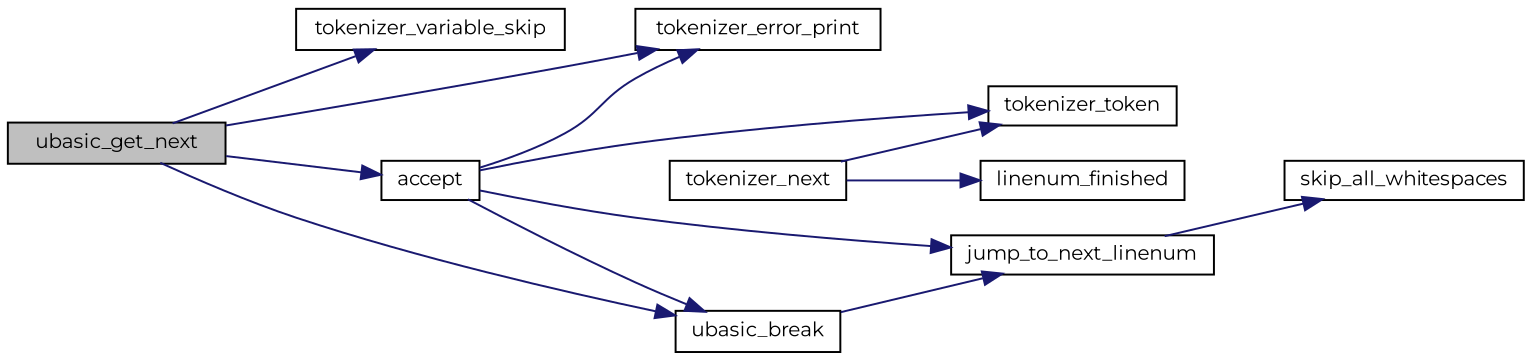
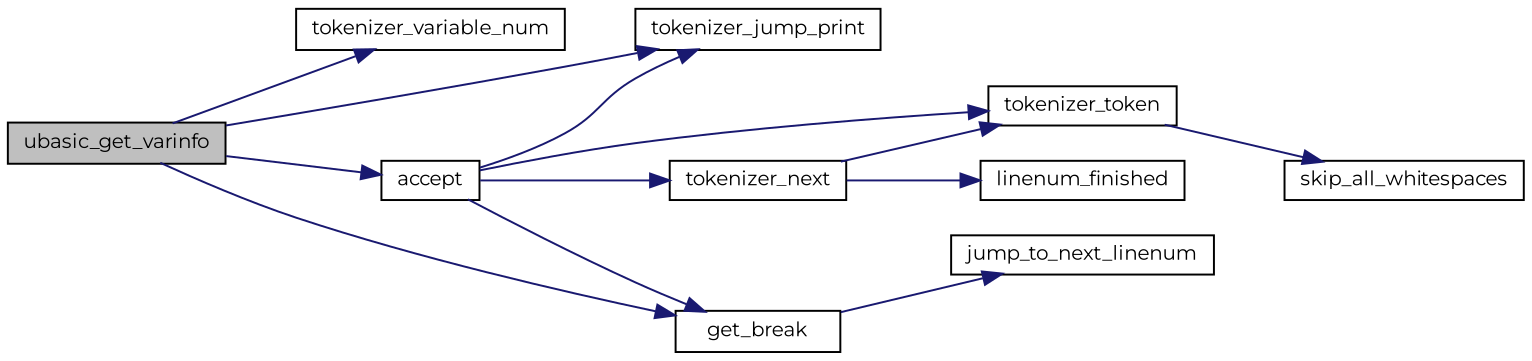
(430, 29) -> (430, 29)
(758, 29) -> (758, 29)
(117, 143) -> (117, 143)
(1234, 220) -> (1234, 141)
(704, 226) -> (565, 180)
(758, 331) -> (758, 331)
